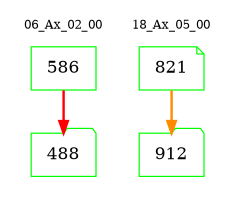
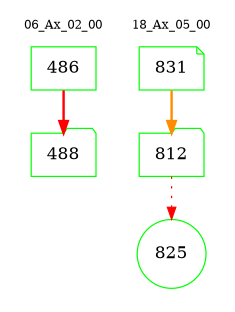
(64, 68) -> (64, 68)
(172, 68) -> (172, 68)
(172, 155) -> (172, 155)
none -> (172, 254)
